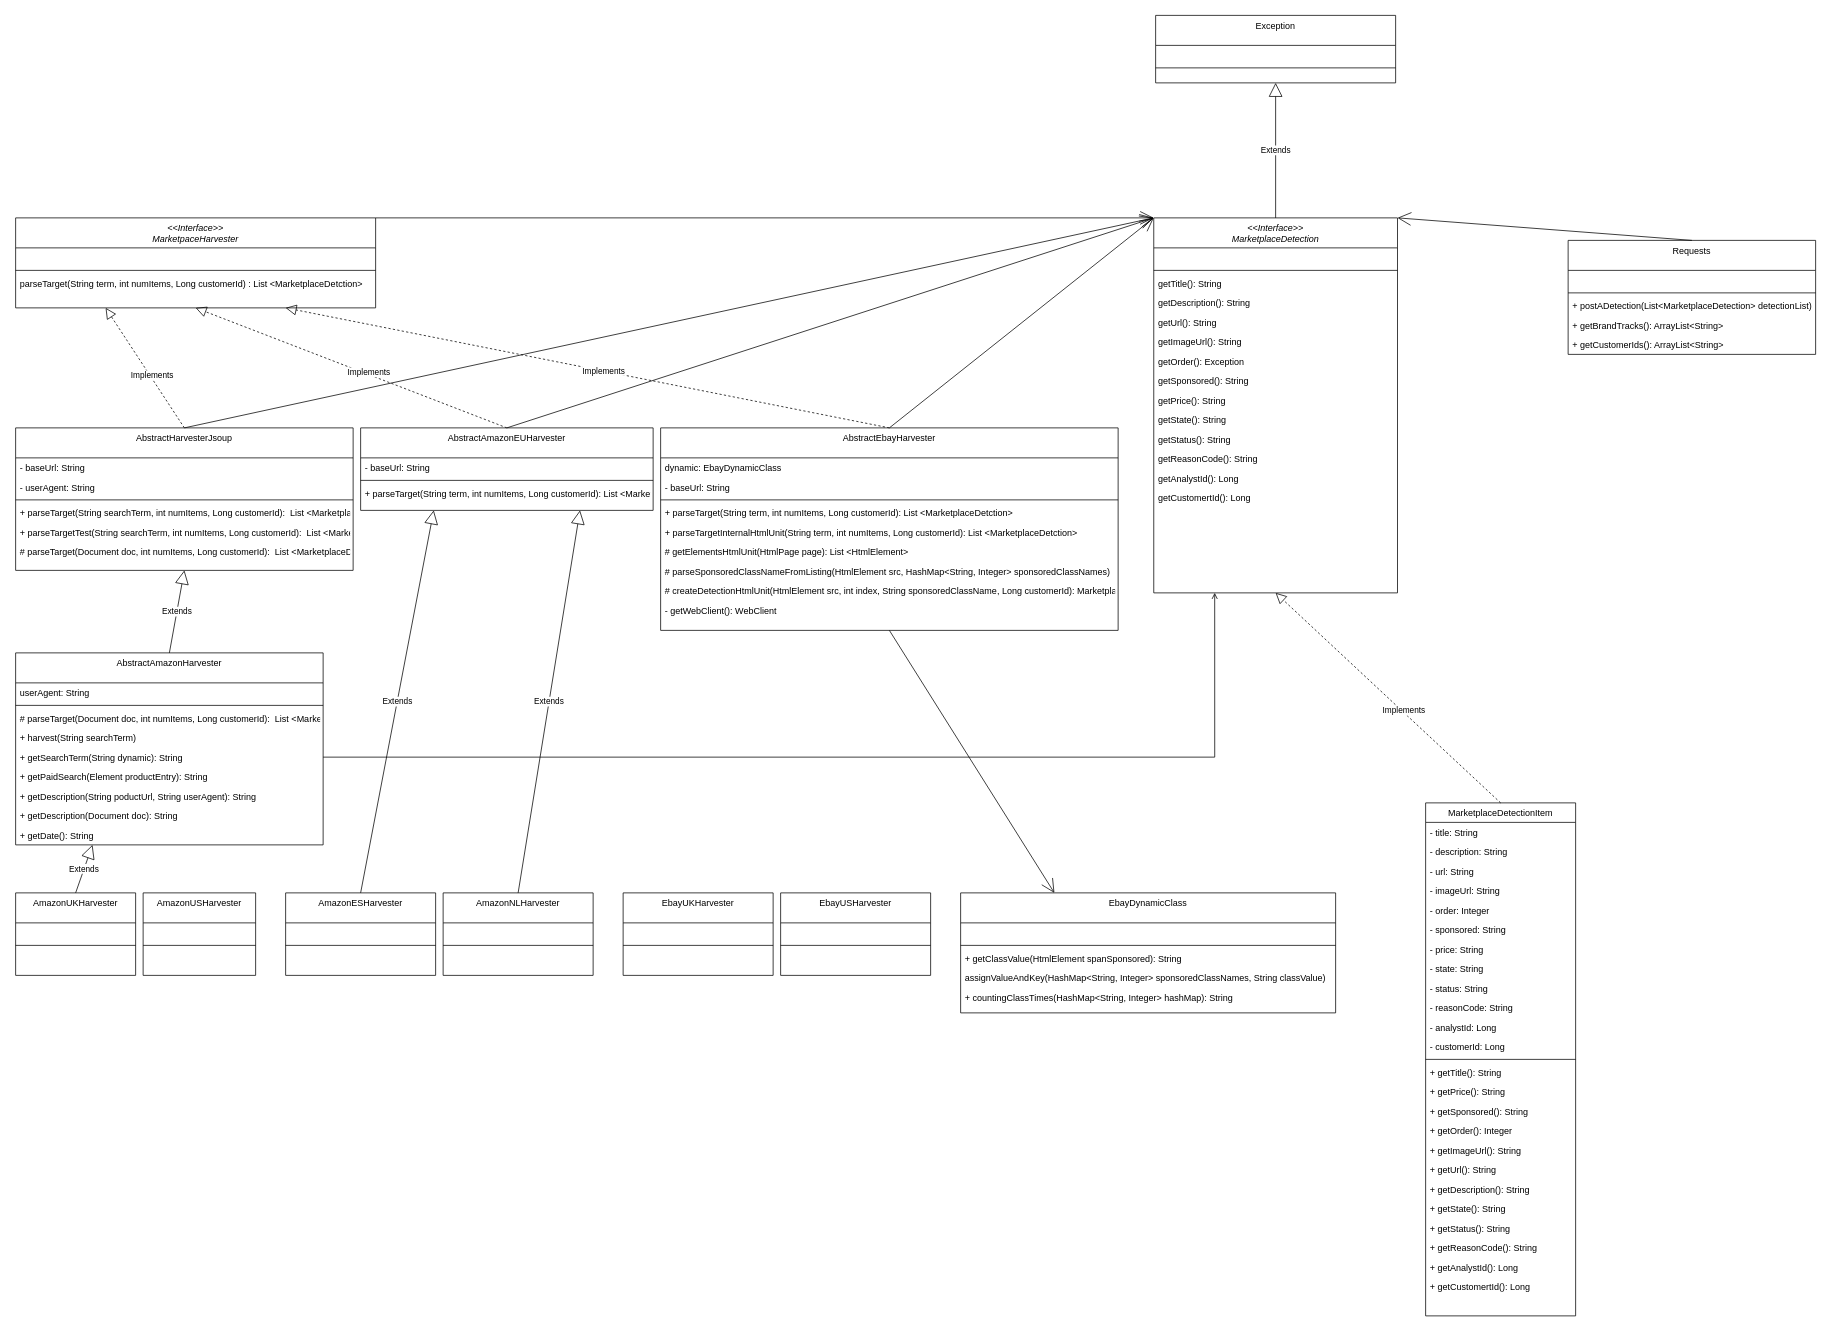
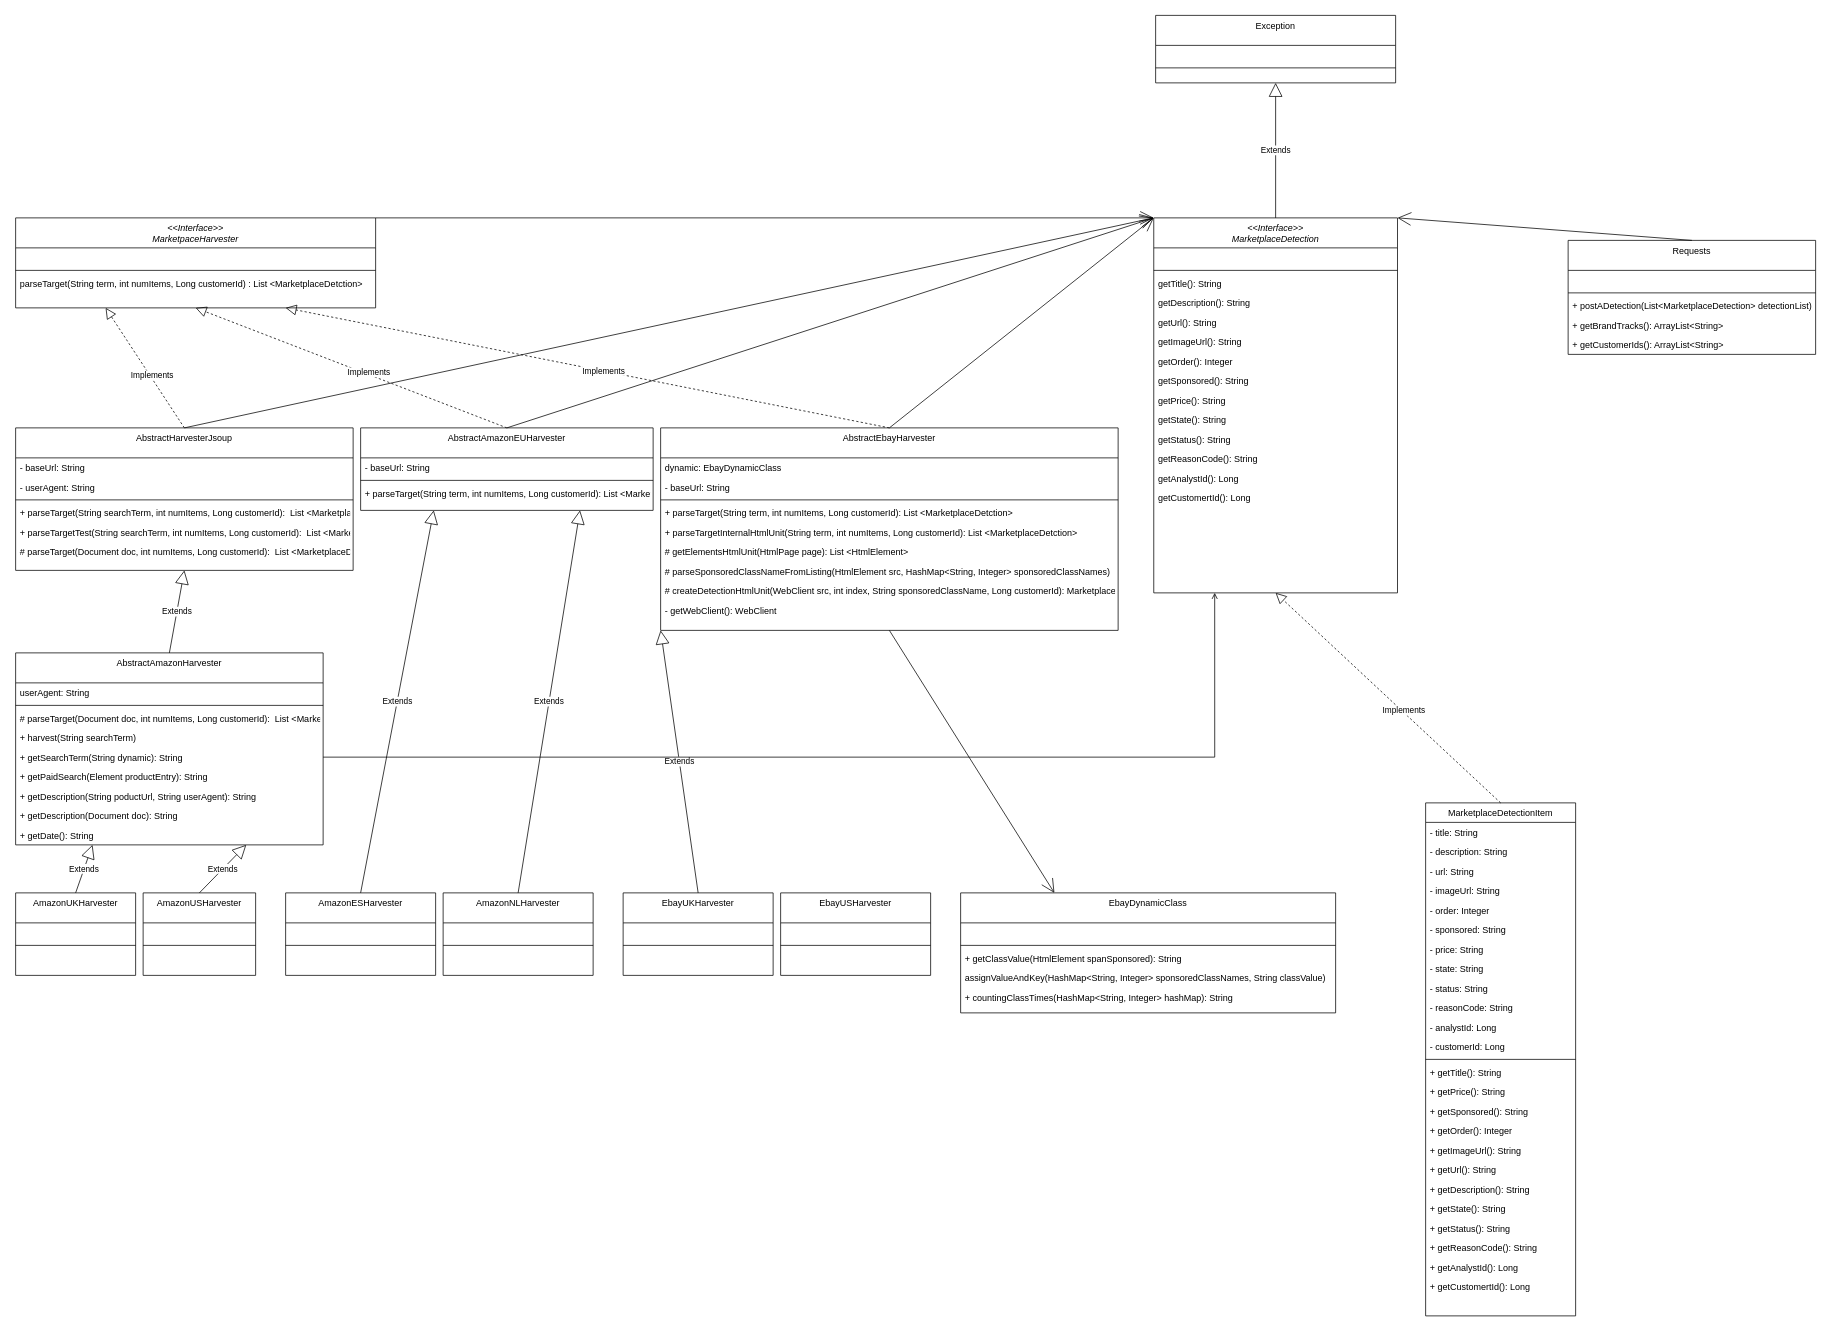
(1207, 362) -> (1203, 362)
(936, 591) -> (931, 591)
none -> (680, 768)
none -> (217, 874)
